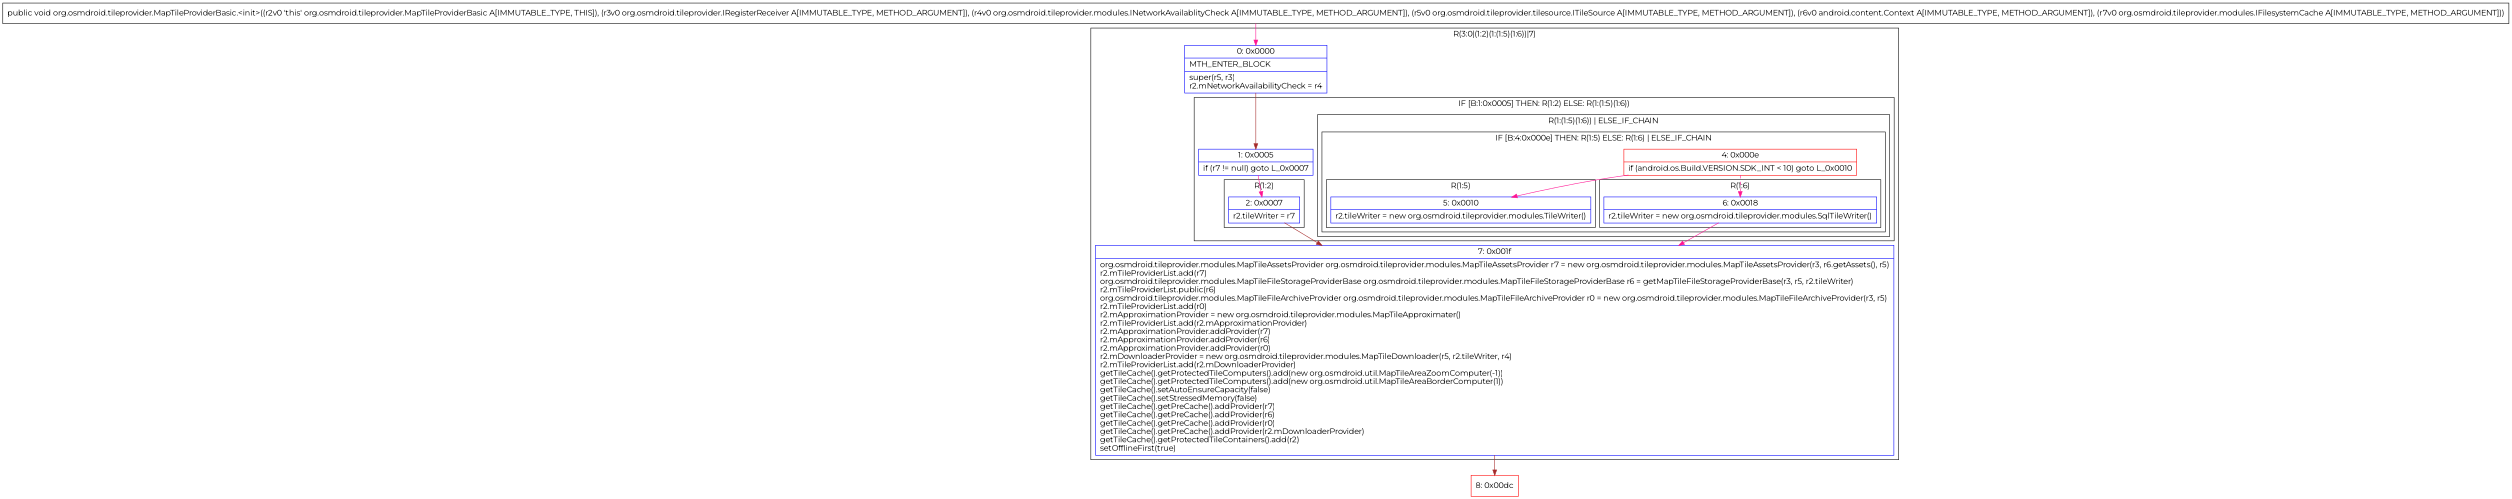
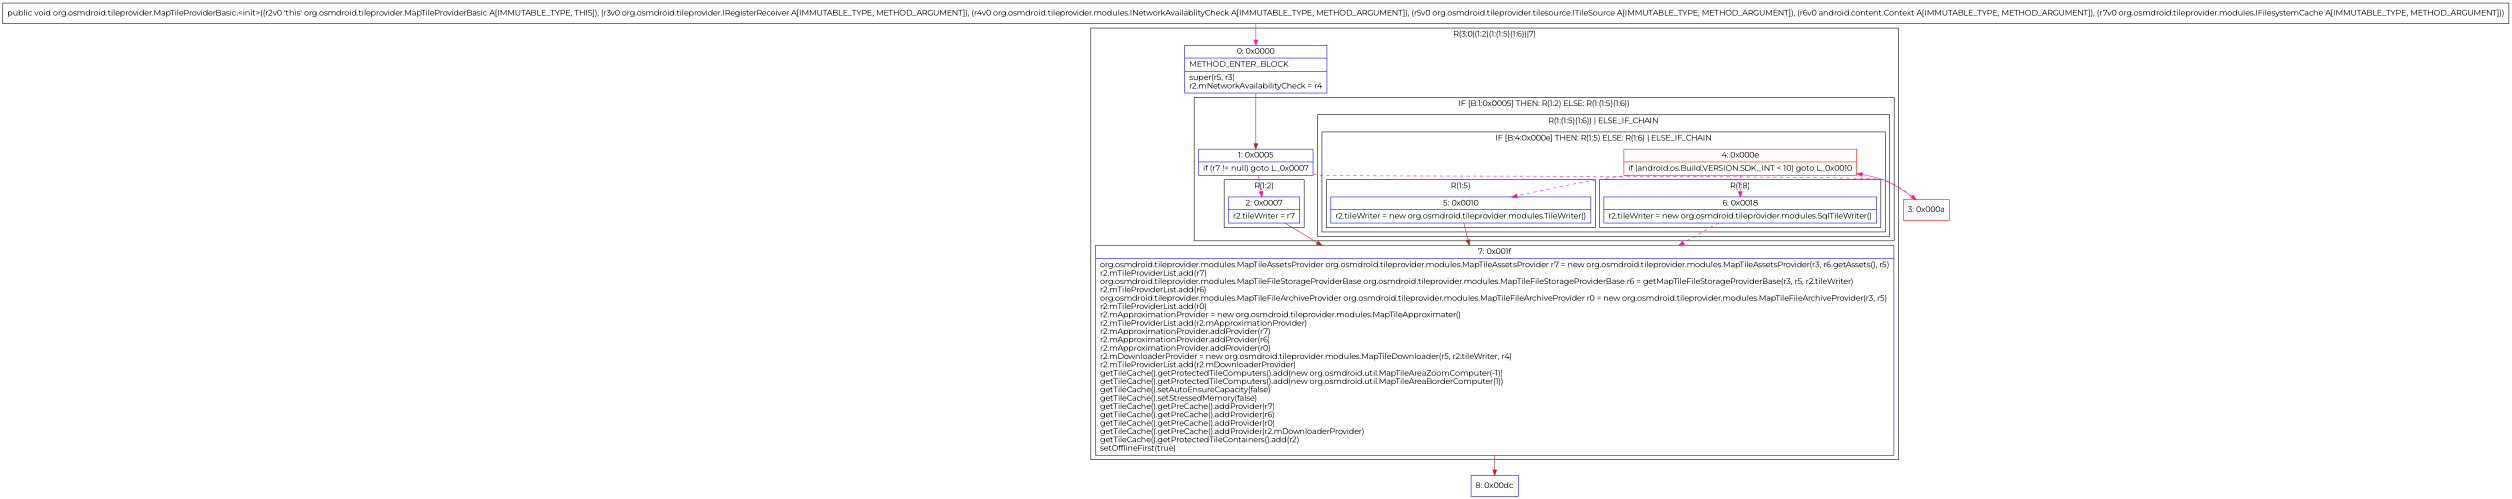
(1230, 64) -> (1239, 64)
(1573, 184) -> (1573, 184)
(1740, 186) -> (1740, 186)
none -> (1926, 210)
none -> (1466, 231)
(1701, 233) -> (1701, 233)
(1158, 290) -> (1153, 290)
(1495, 486) -> (1495, 486)
